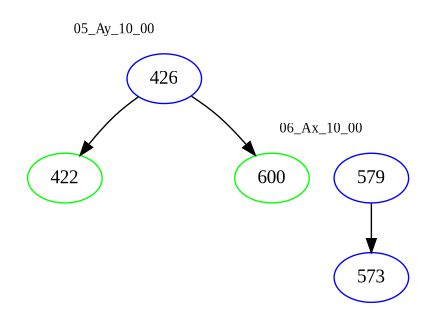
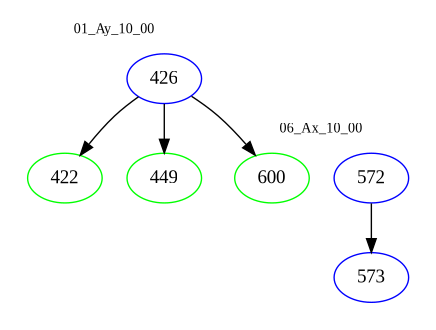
(115, 30) -> (115, 30)
none -> (164, 178)
(371, 178) -> (371, 178)
